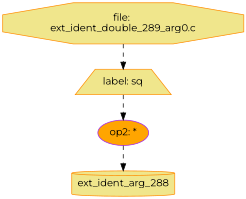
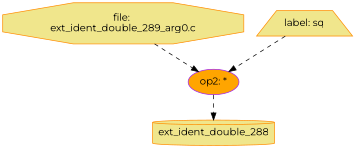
(123, 53) -> (173, 56)
(123, 184) -> (214, 133)
